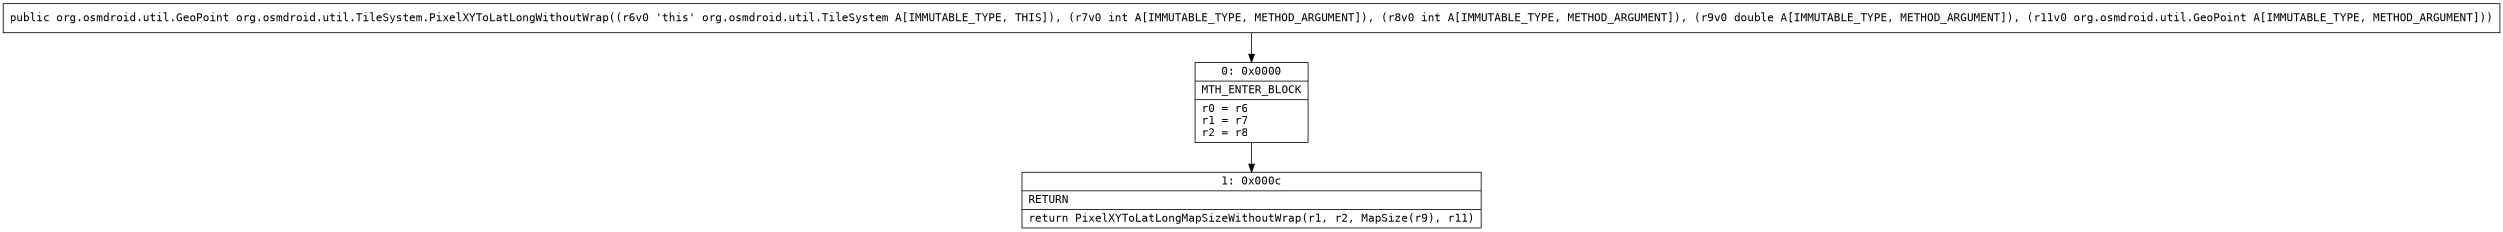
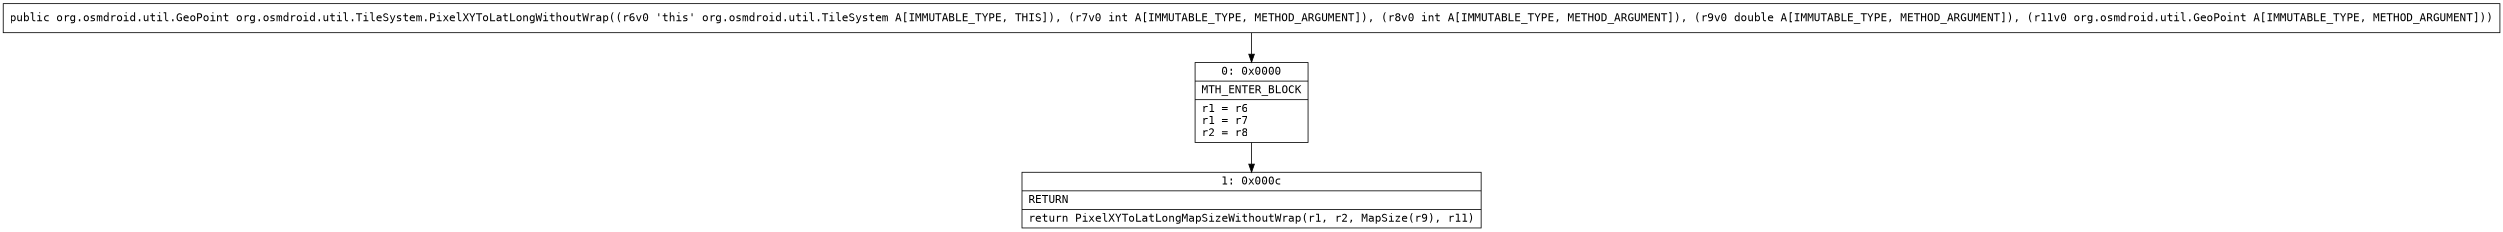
(1225, 109) -> (1225, 109)
